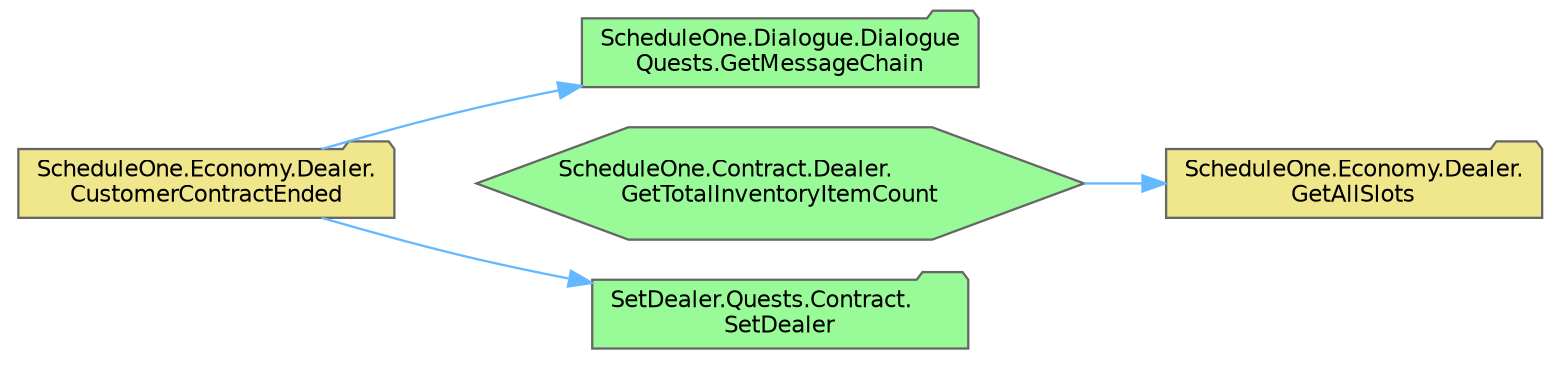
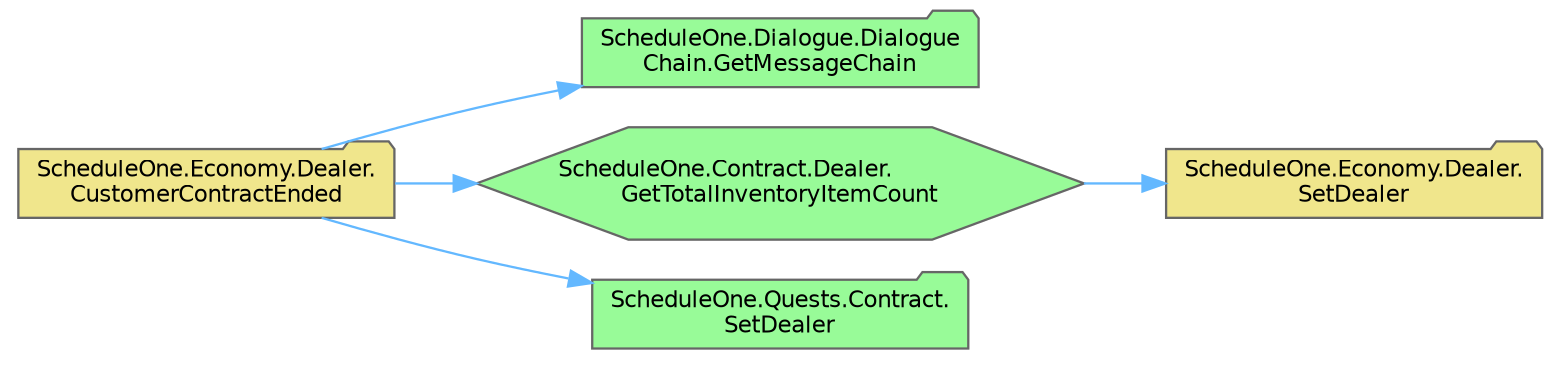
(780, 53) -> (780, 53)
none -> (424, 183)
(1354, 183) -> (1354, 183)
(780, 314) -> (780, 314)
